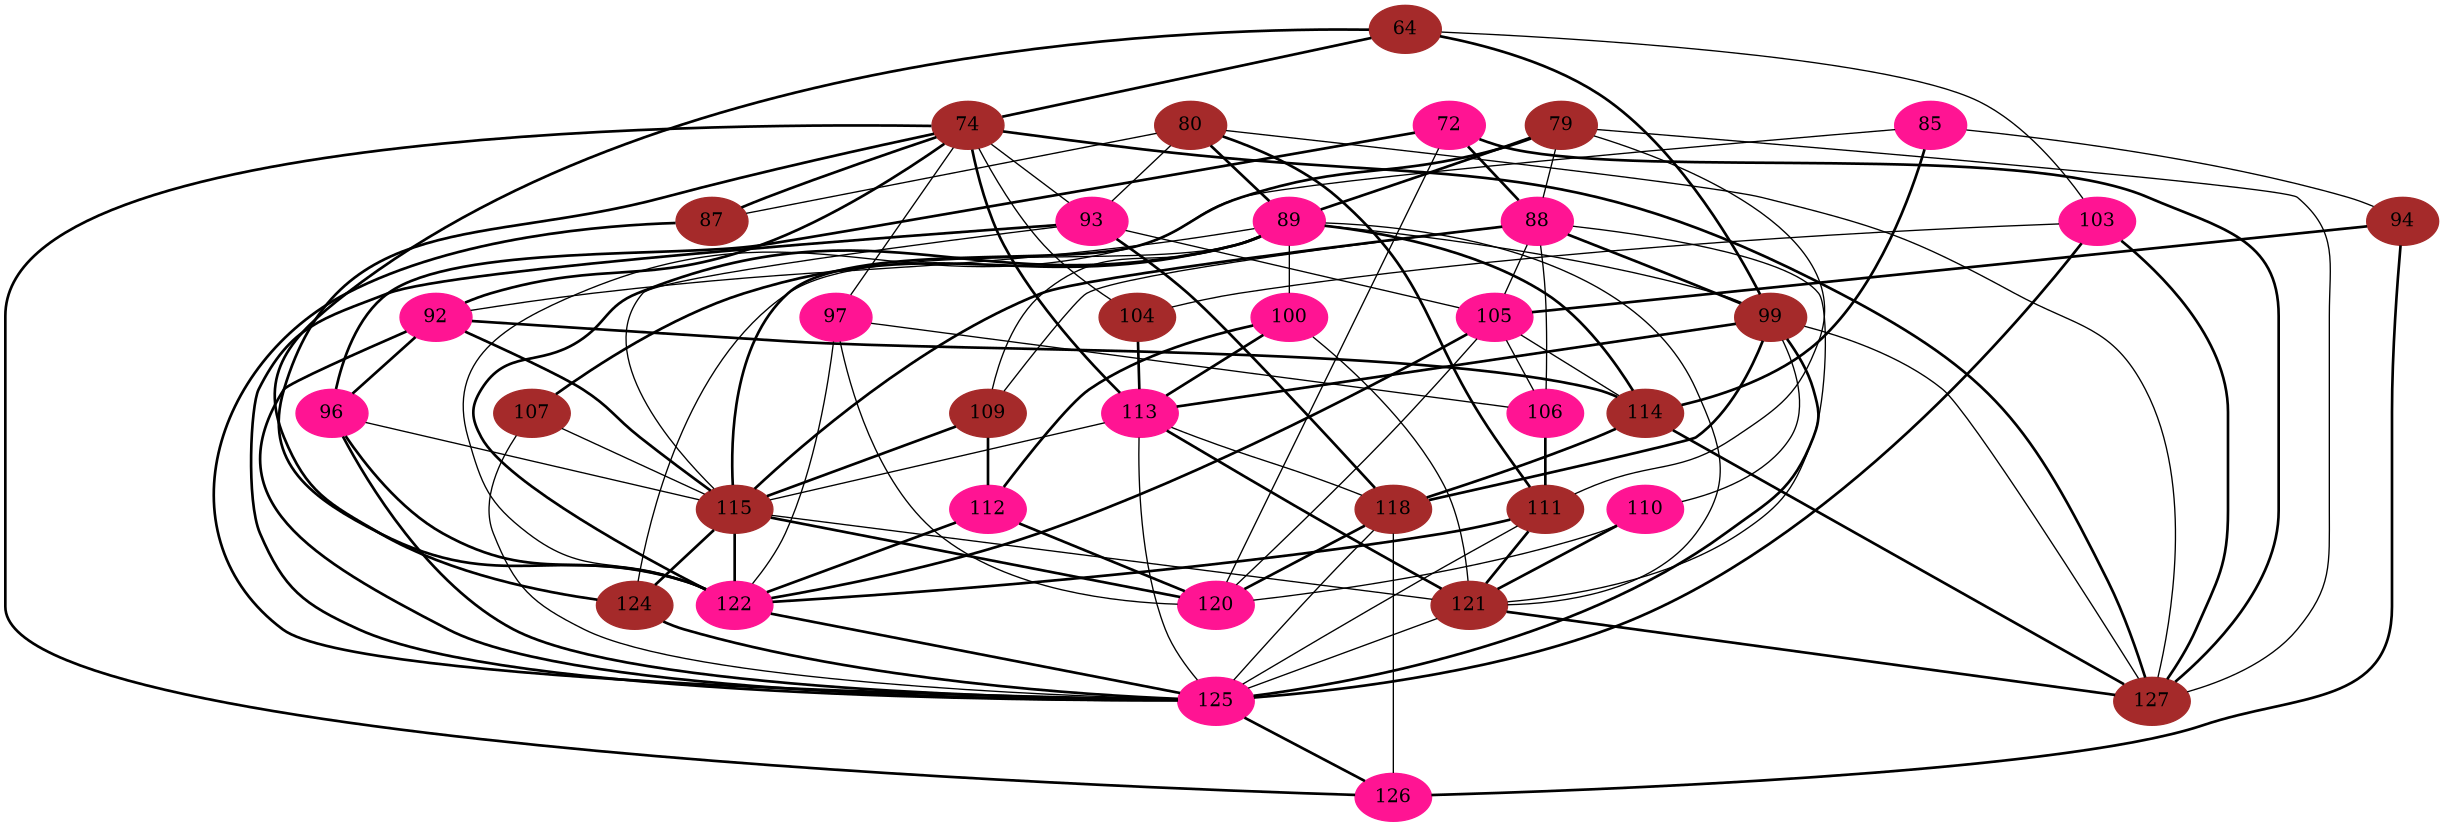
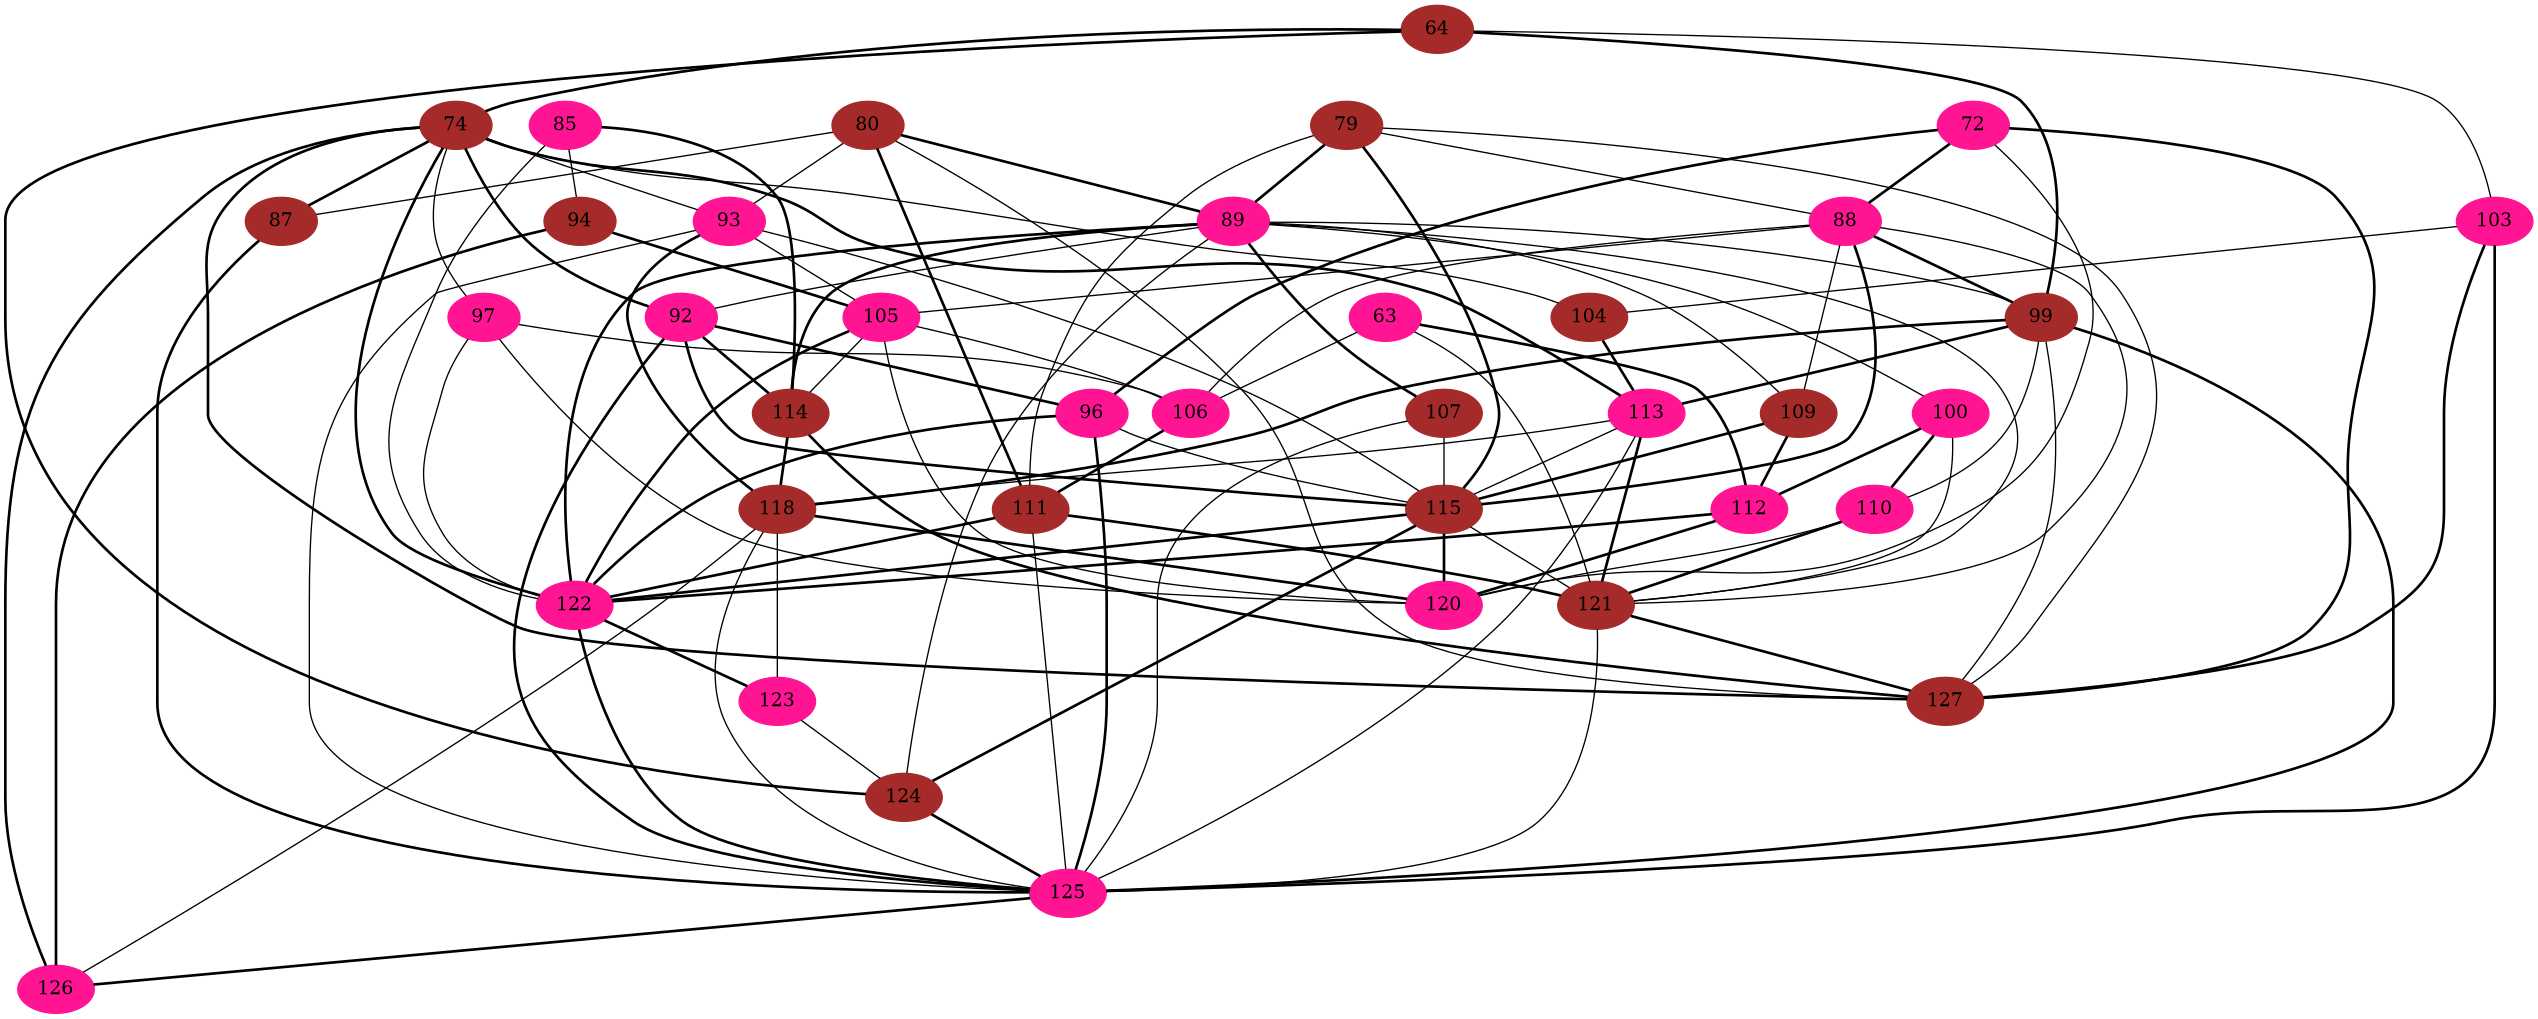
none -> (1385, 317)
(1198, 376) -> (1913, 461)
(258, 525) -> (322, 728)
none -> (777, 701)
